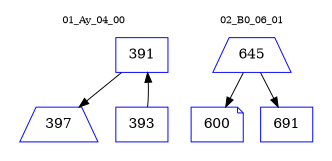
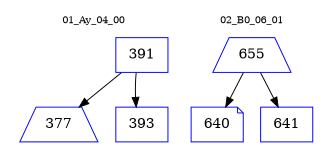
(252, 55) -> (252, 55)
(148, 95) -> (135, 85)
(59, 125) -> (59, 125)
(217, 125) -> (217, 125)
(287, 125) -> (287, 125)
